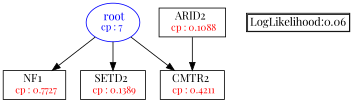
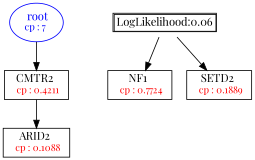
(192, 50) -> (36, 110)
(77, 51) -> (154, 50)
(113, 52) -> (189, 51)
(36, 90) -> (141, 90)
(115, 90) -> (221, 90)
